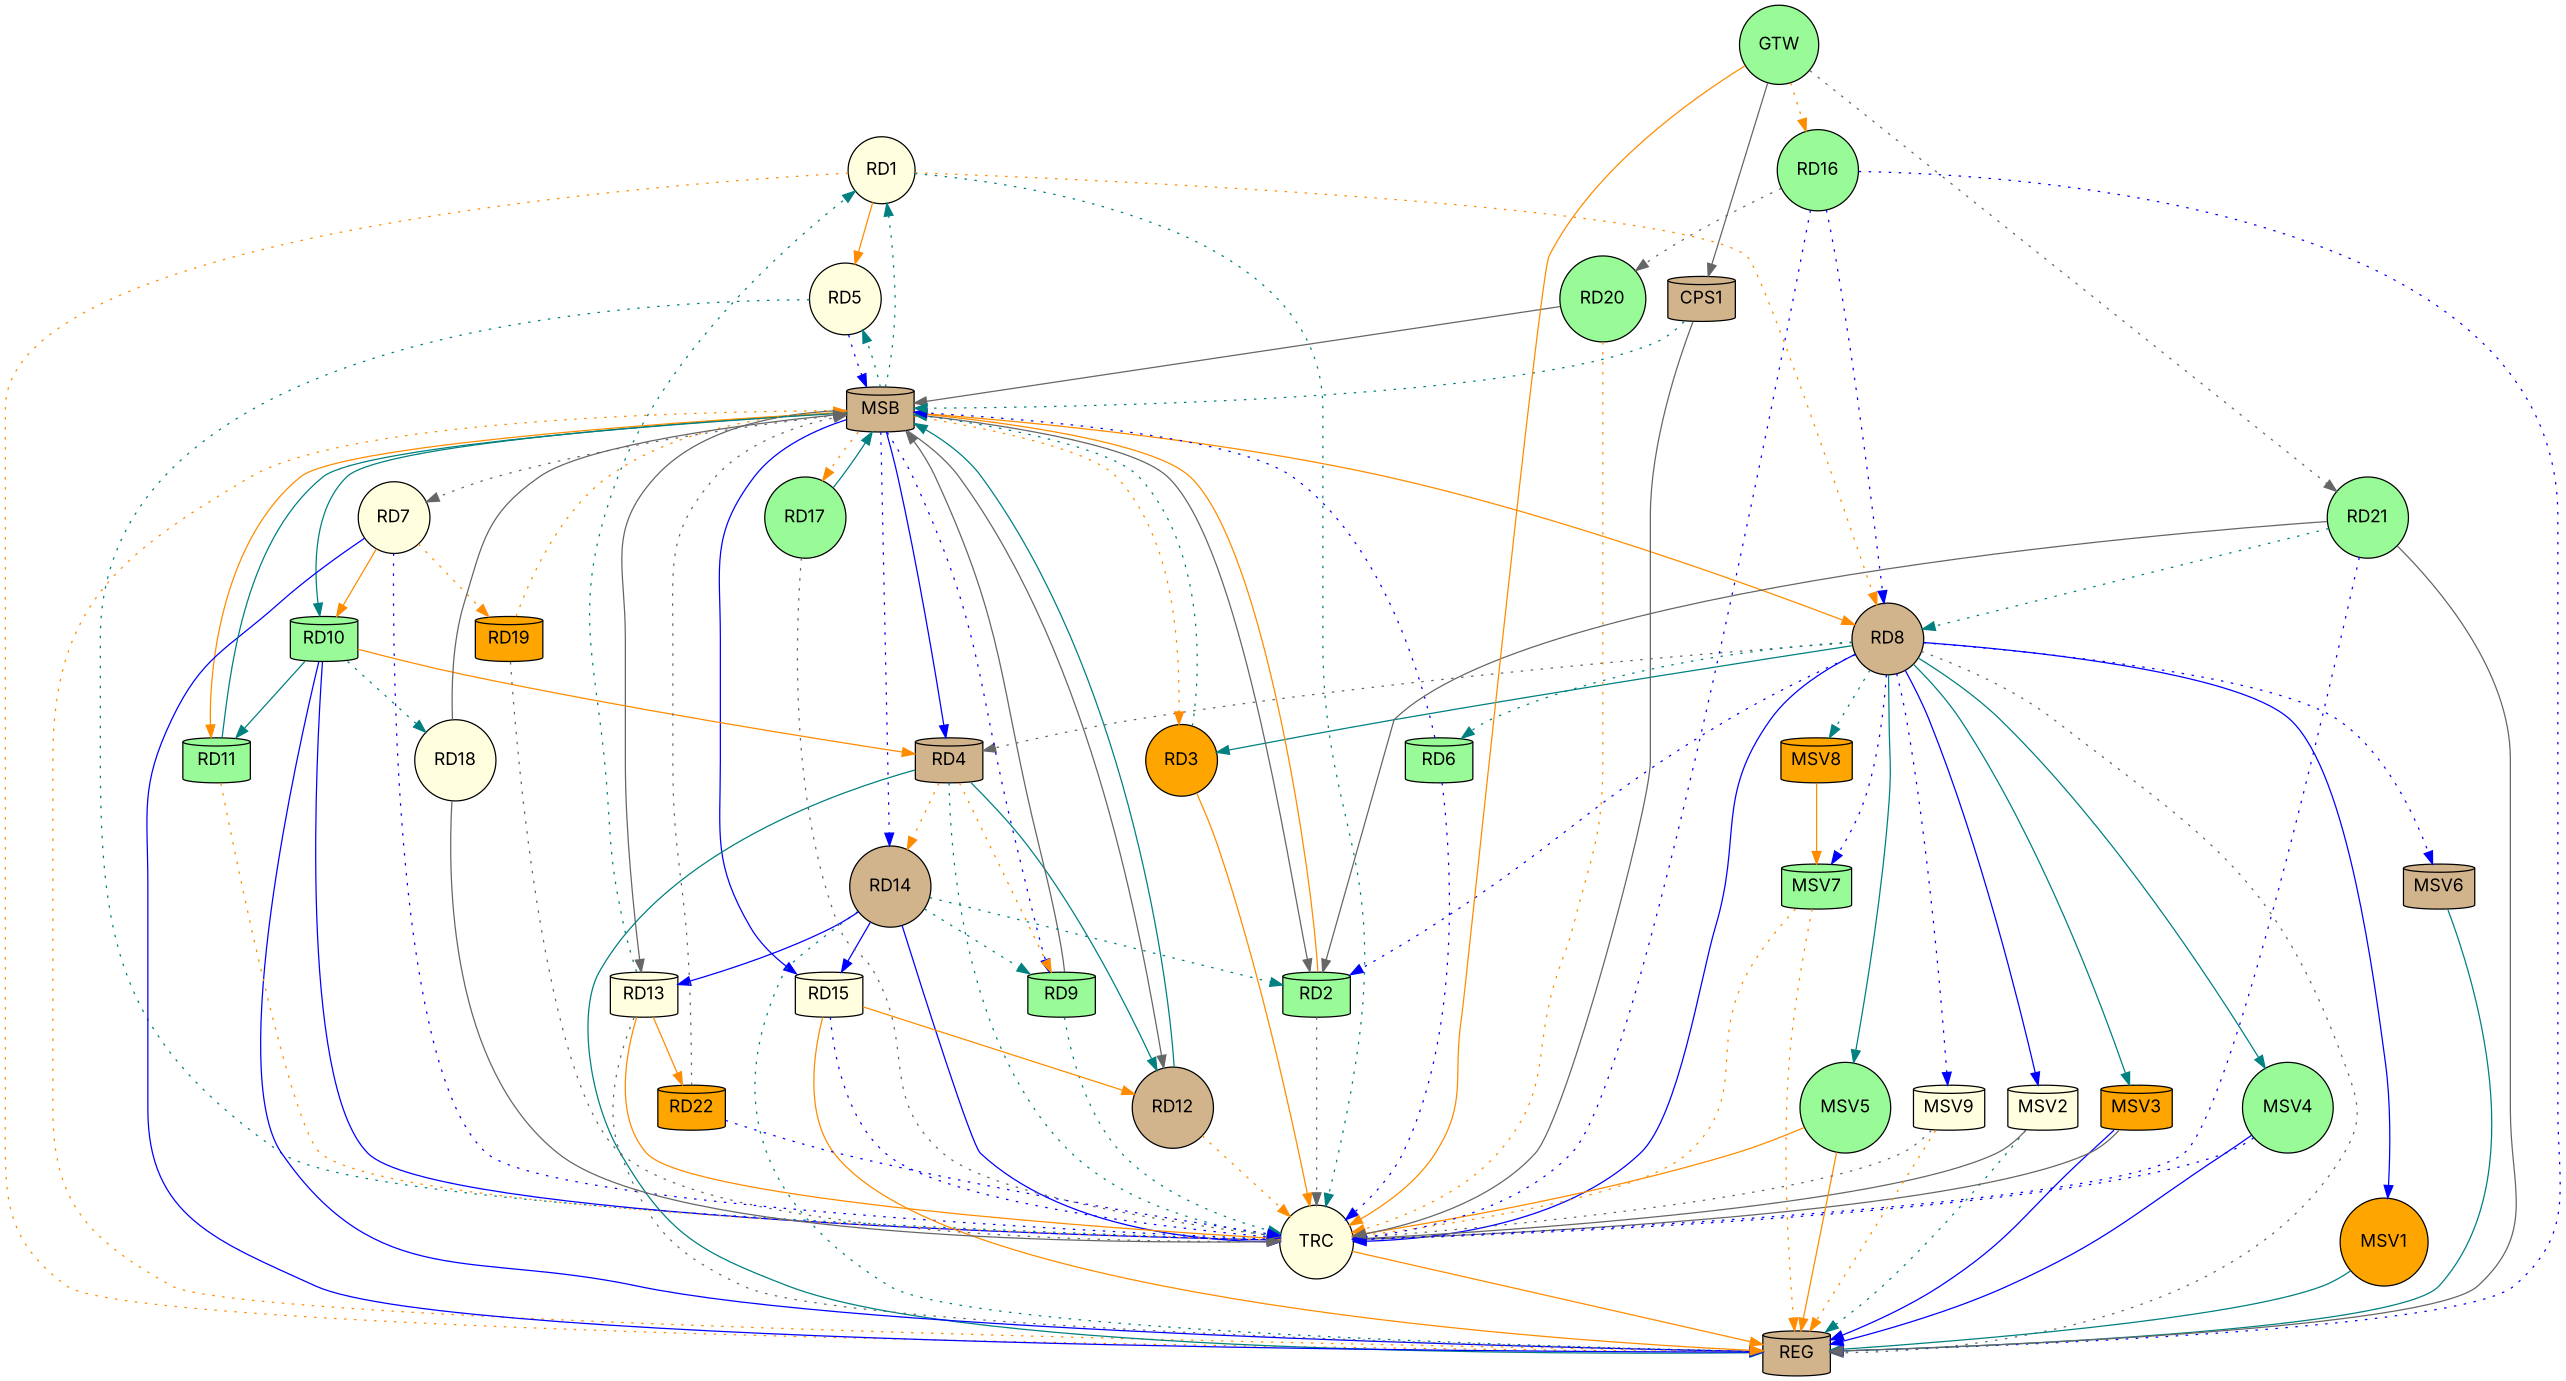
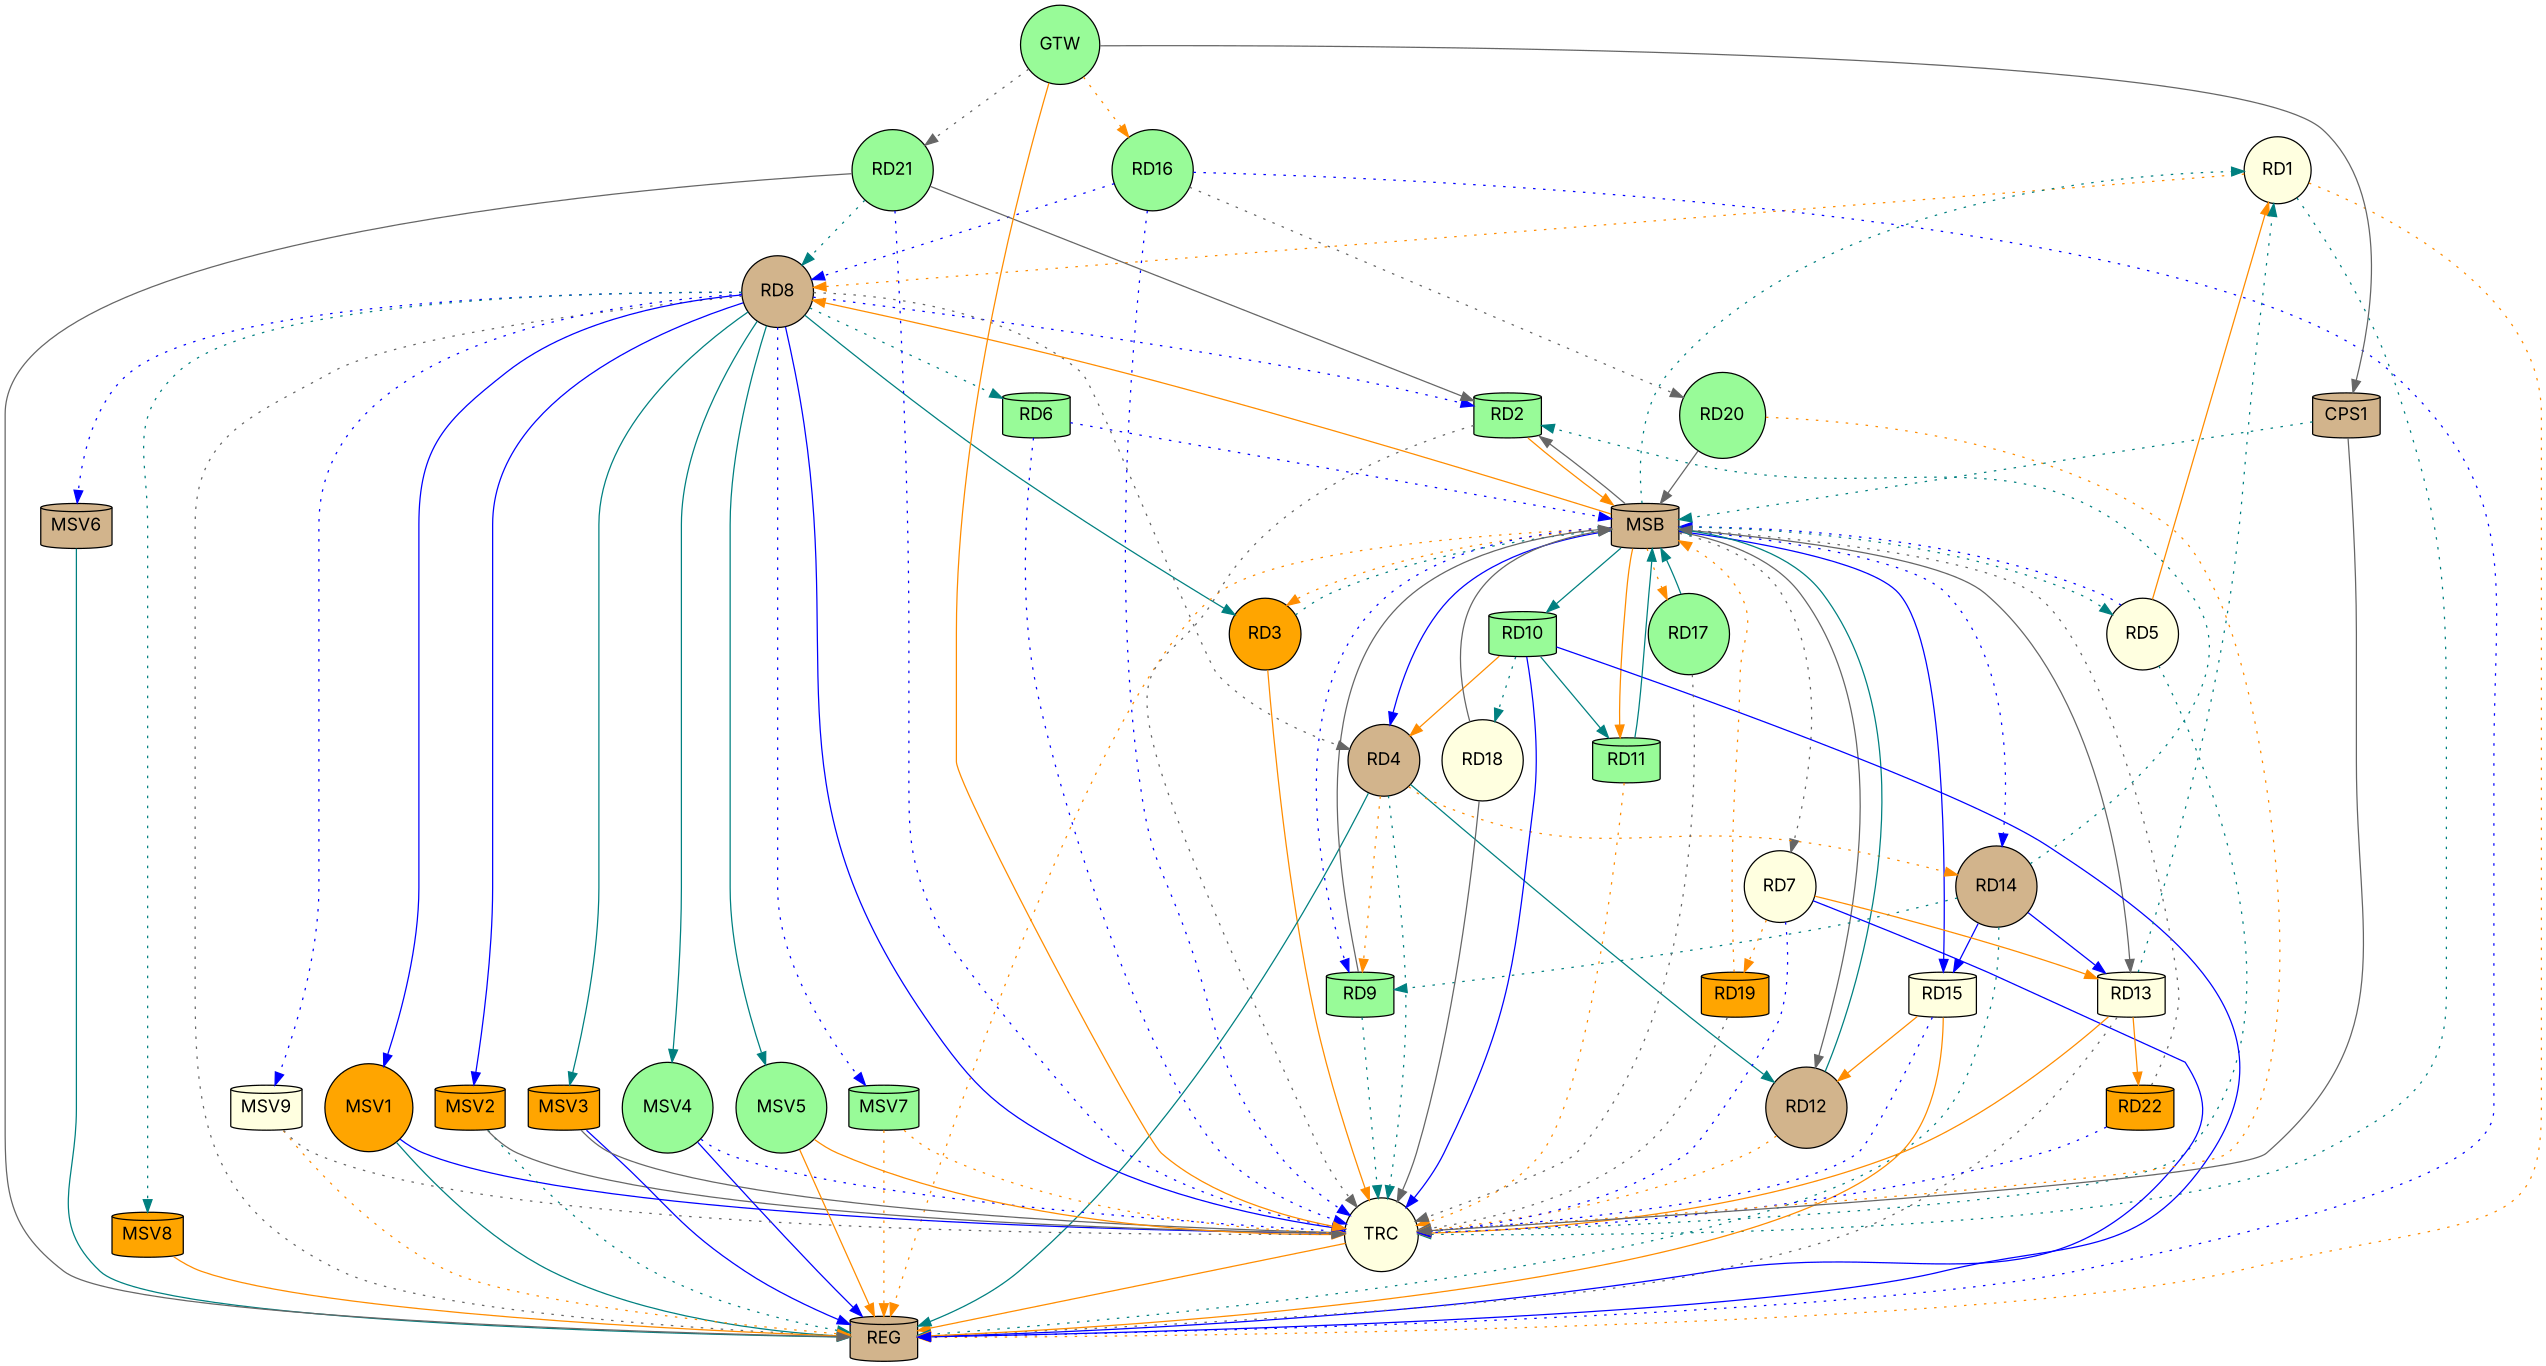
(866, 227) -> (2209, 407)
(360, 577) -> (1958, 934)
(949, 760) -> (1384, 760)
(1817, 817) -> (502, 1316)
(2043, 1108) -> (470, 1108)
(1006, 1173) -> (721, 1205)
